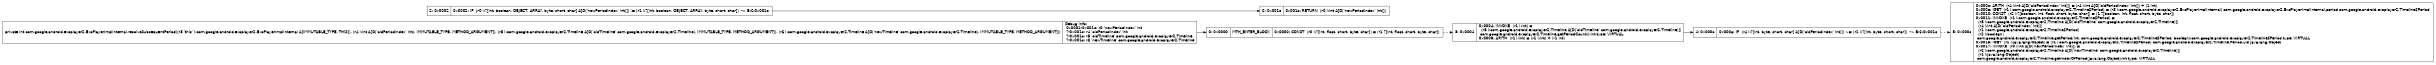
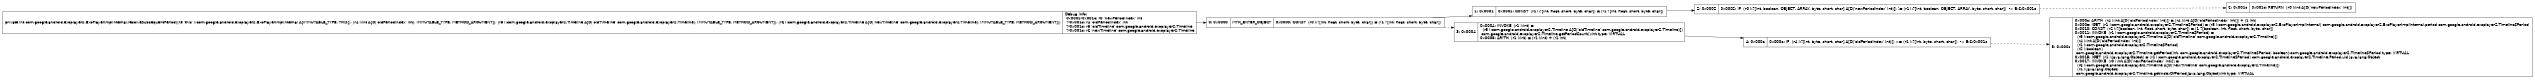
(1015, 11) -> (2132, 8)
none -> (1569, 12)
(1251, 32) -> (1252, 22)
